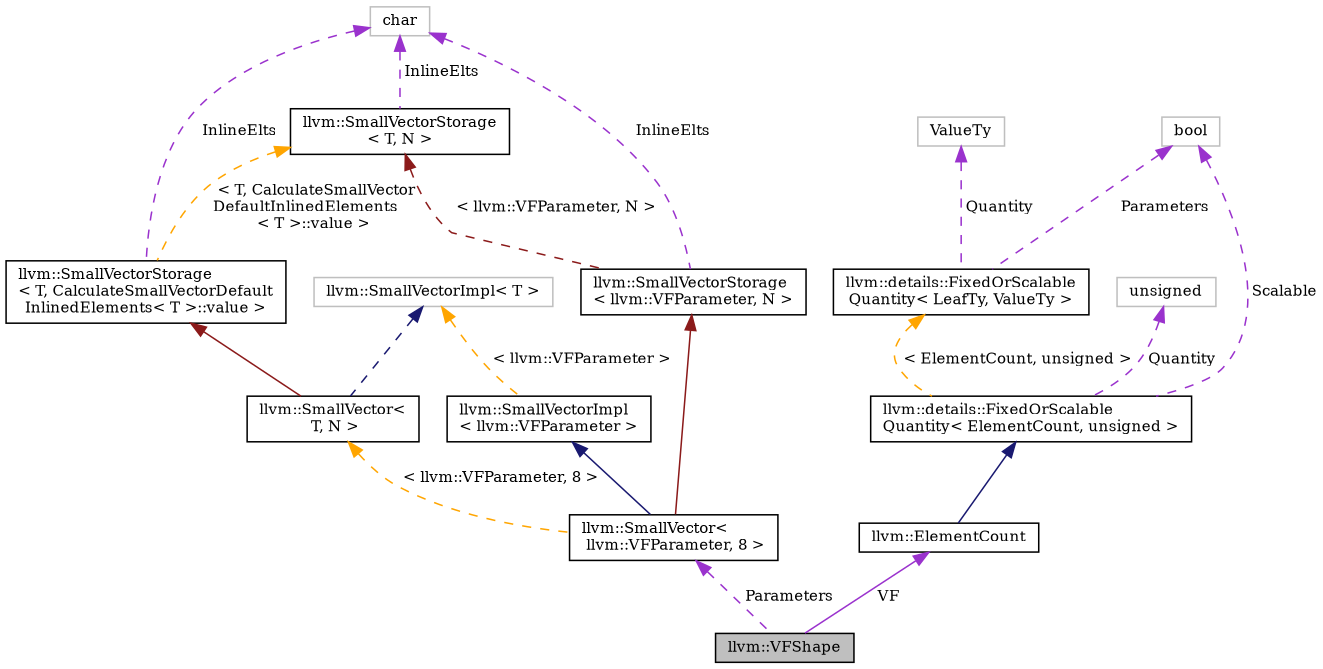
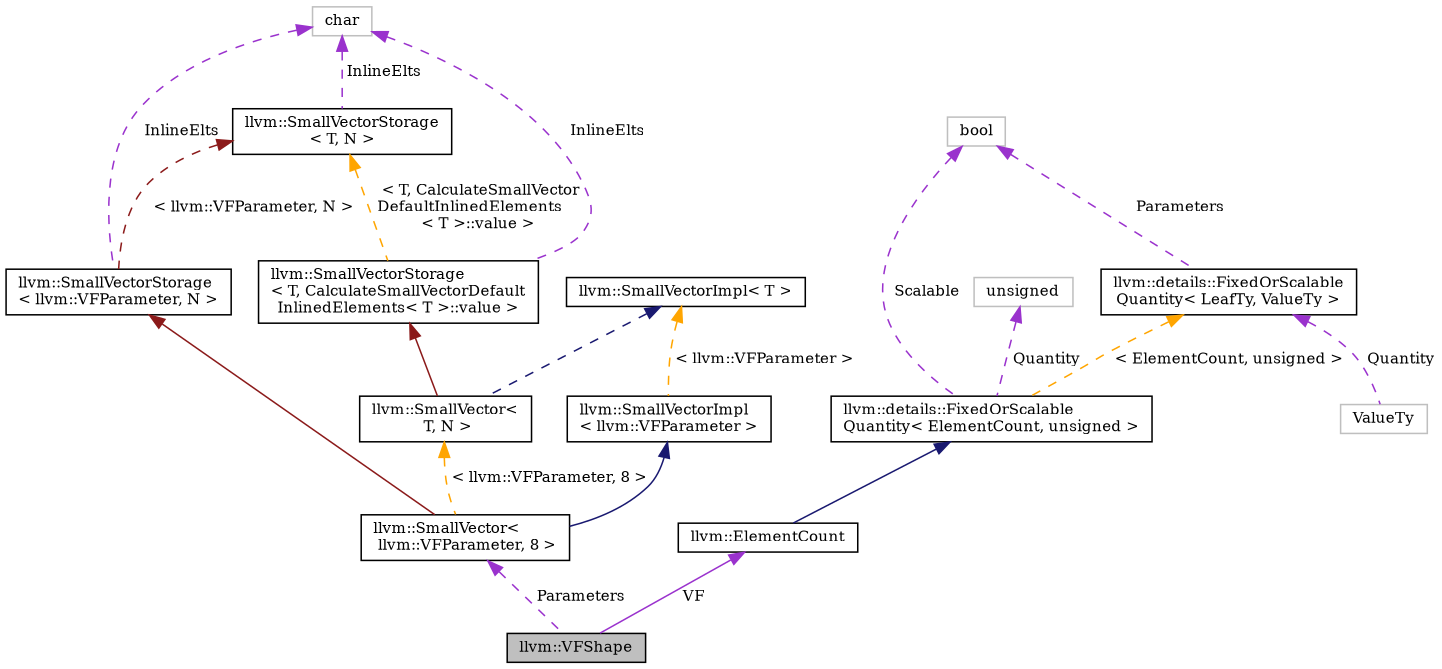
(961, 215) -> (1354, 355)
(433, 292) -> (686, 292)
